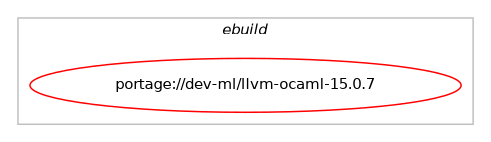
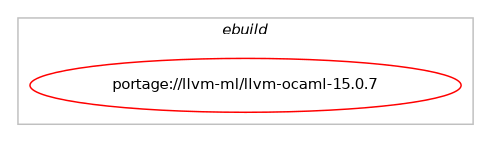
(246, 85) -> (246, 85)
